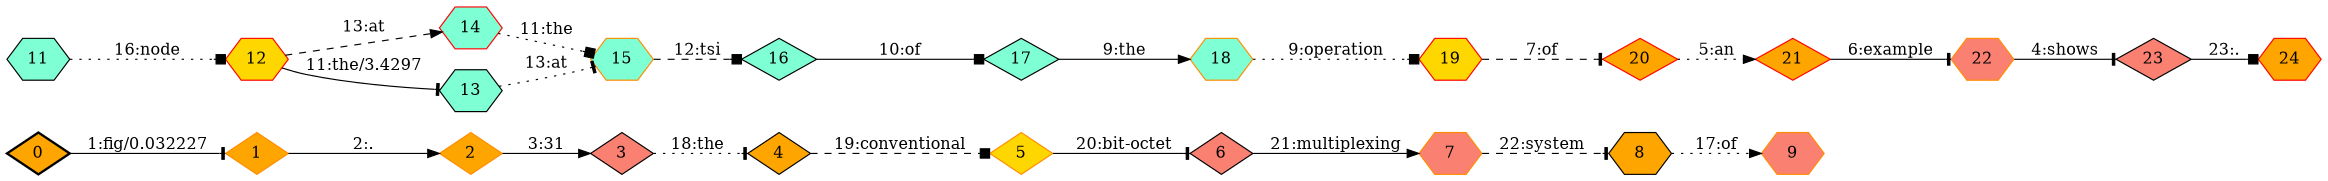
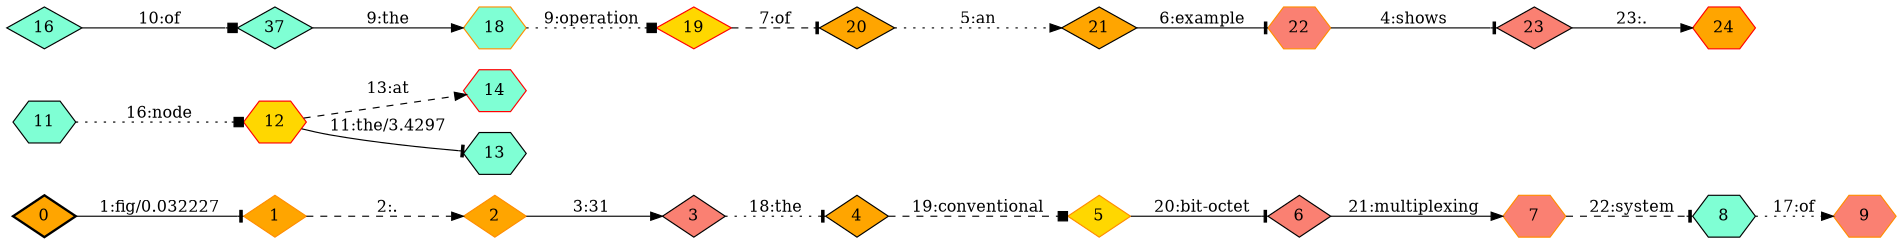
(622, 59) -> none
(1021, 59) -> (275, 28)
(1450, 59) -> (694, 28)
(1640, 59) -> (857, 28)
(1793, 59) -> (1099, 28)
(2219, 59) -> (1626, 28)
(358, 153) -> (379, 216)
(1640, 153) -> (1724, 216)
